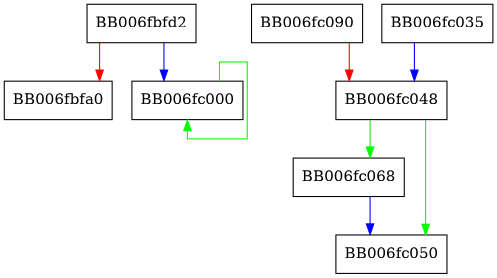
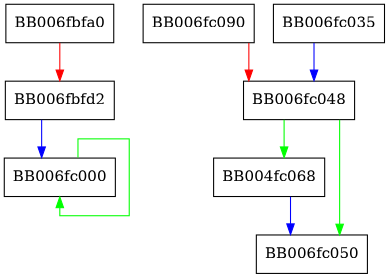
(100, 56) -> (60, 56)
(349, 177) -> (269, 177)
